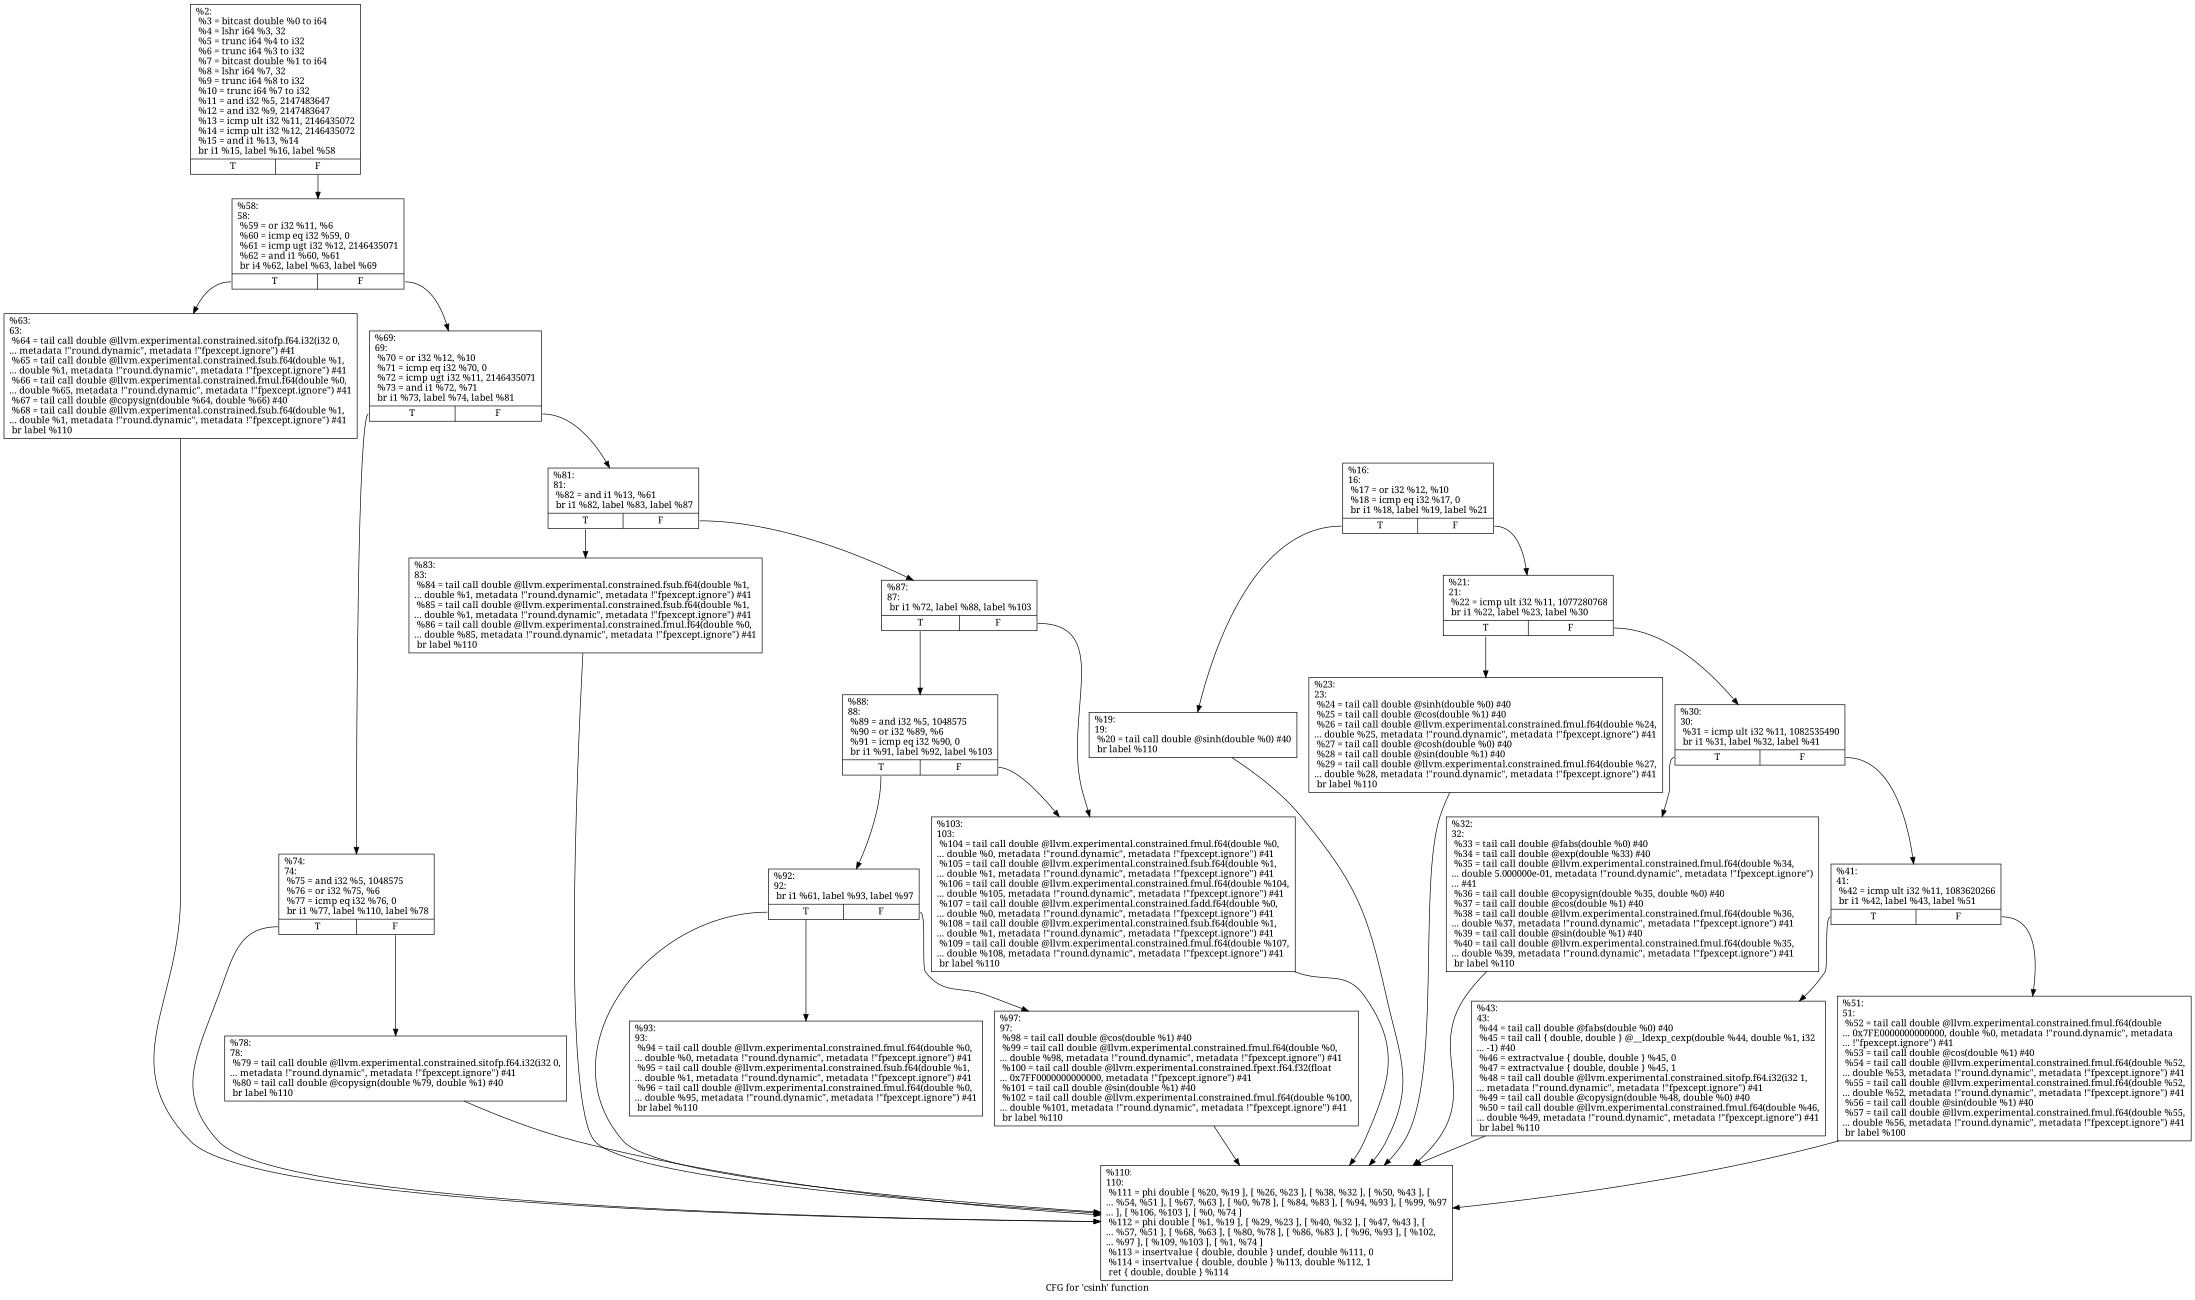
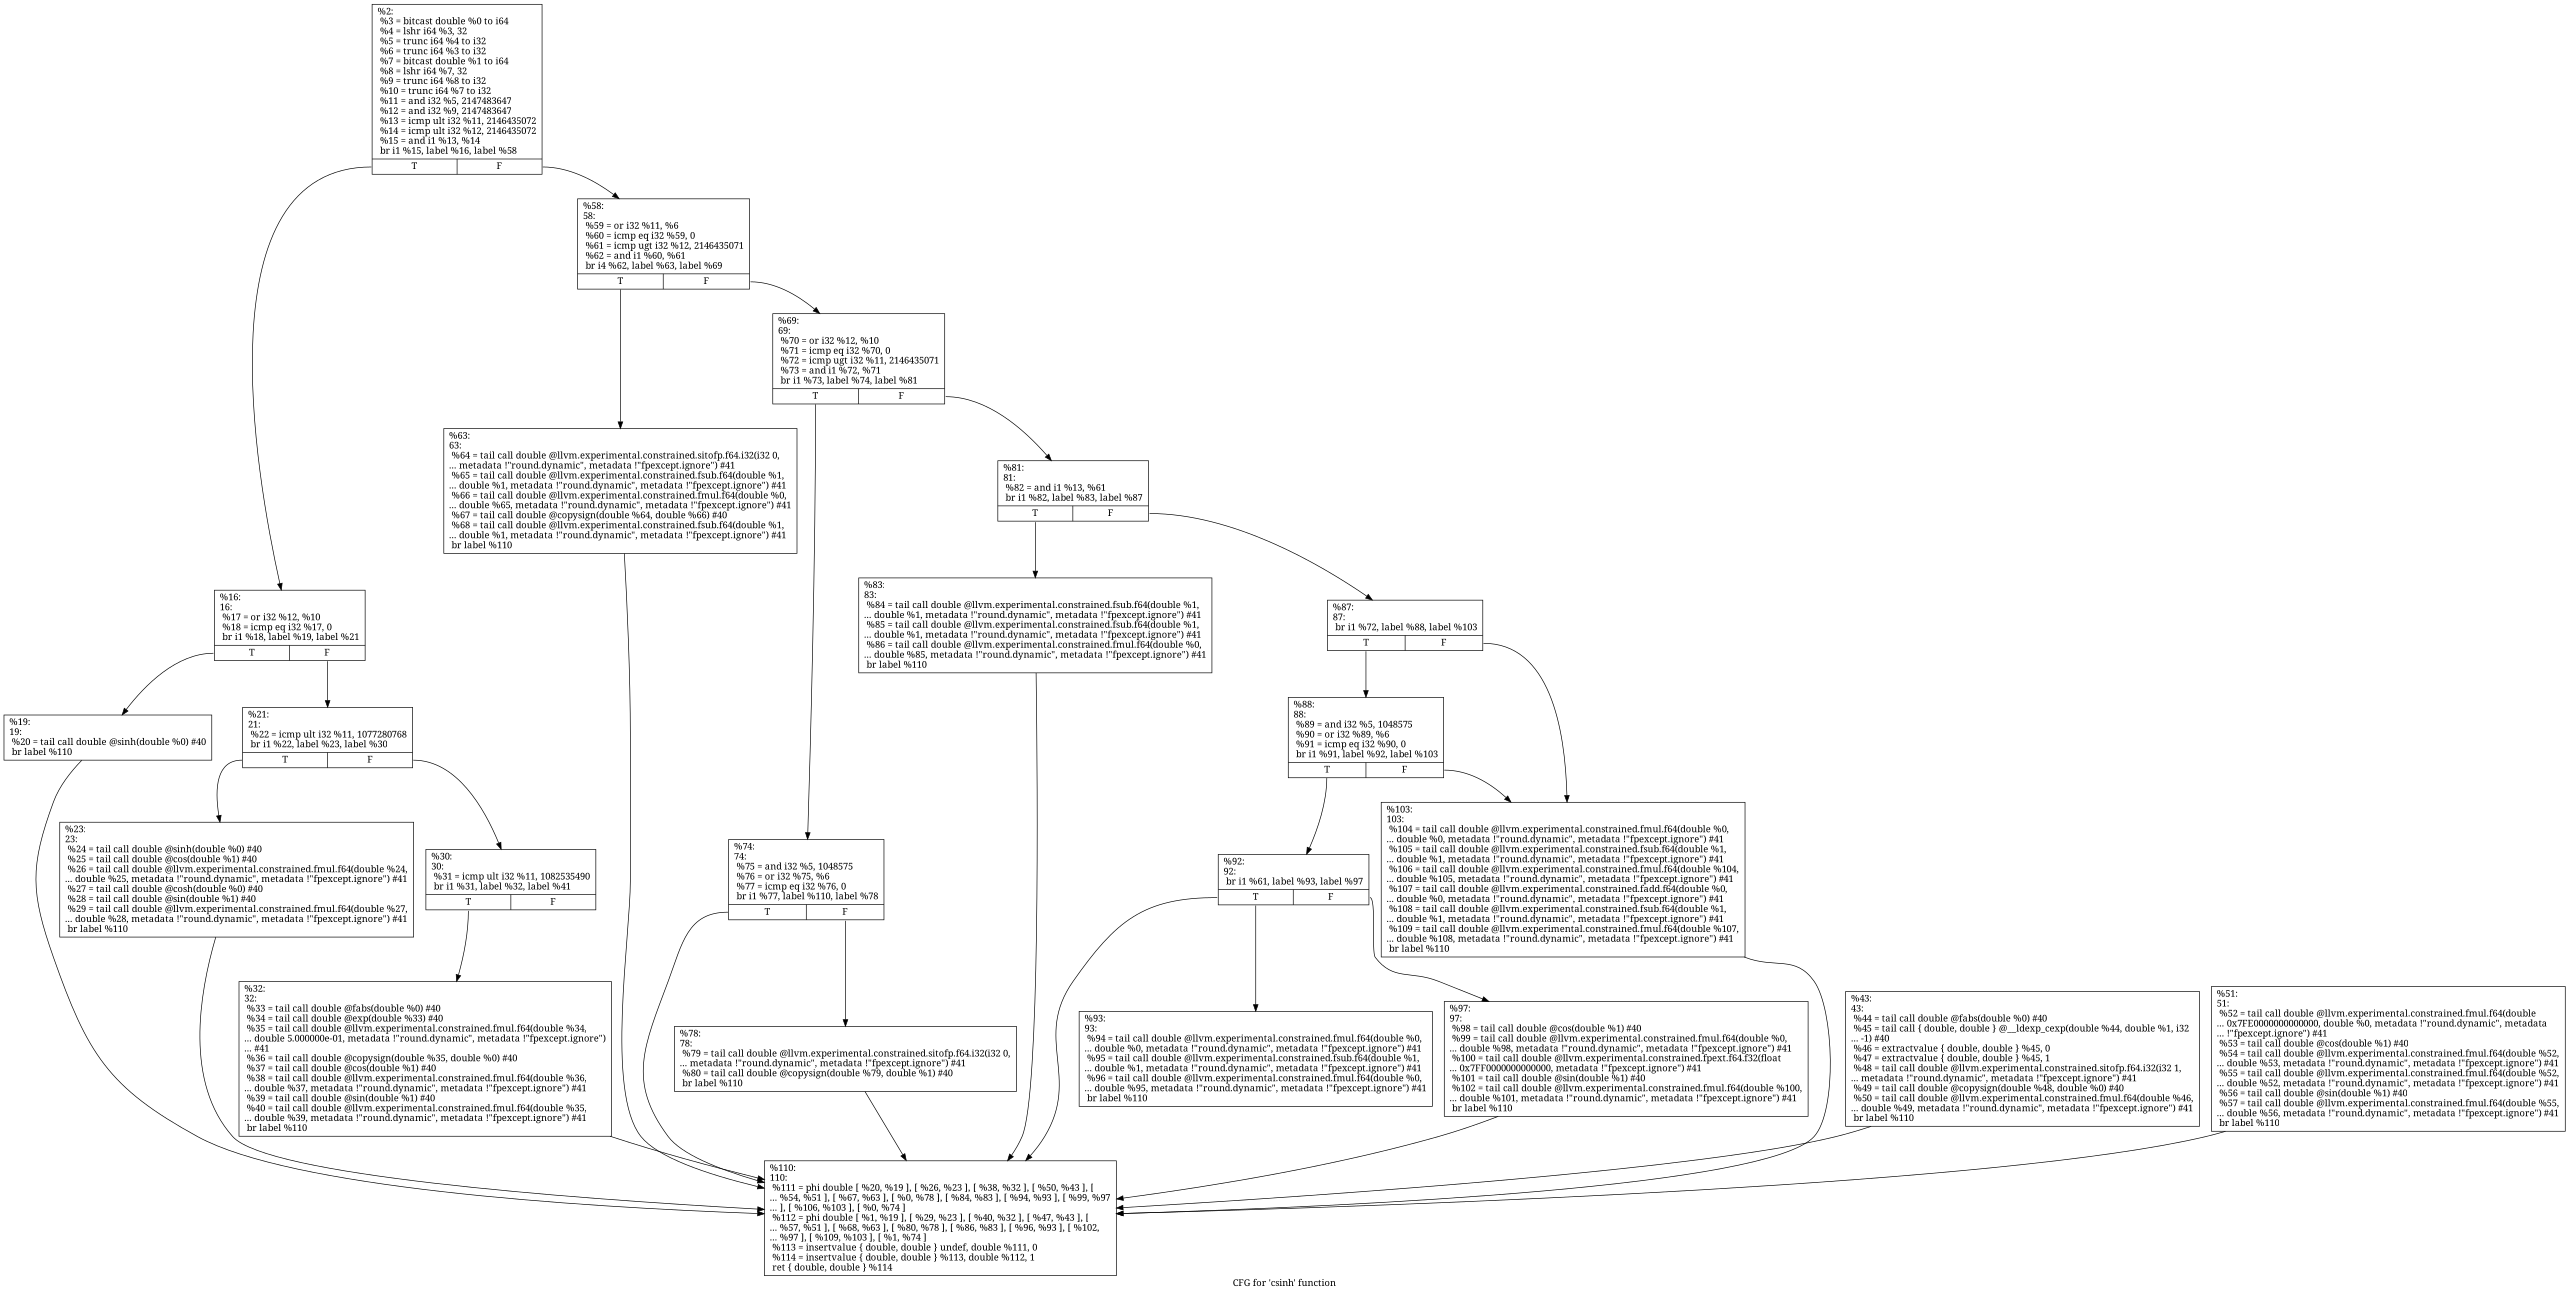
none -> (253, 346)
(1916, 894) -> none
(1874, 1133) -> (2248, 1123)
